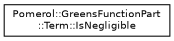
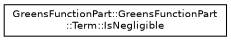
(87, 20) -> (115, 20)
